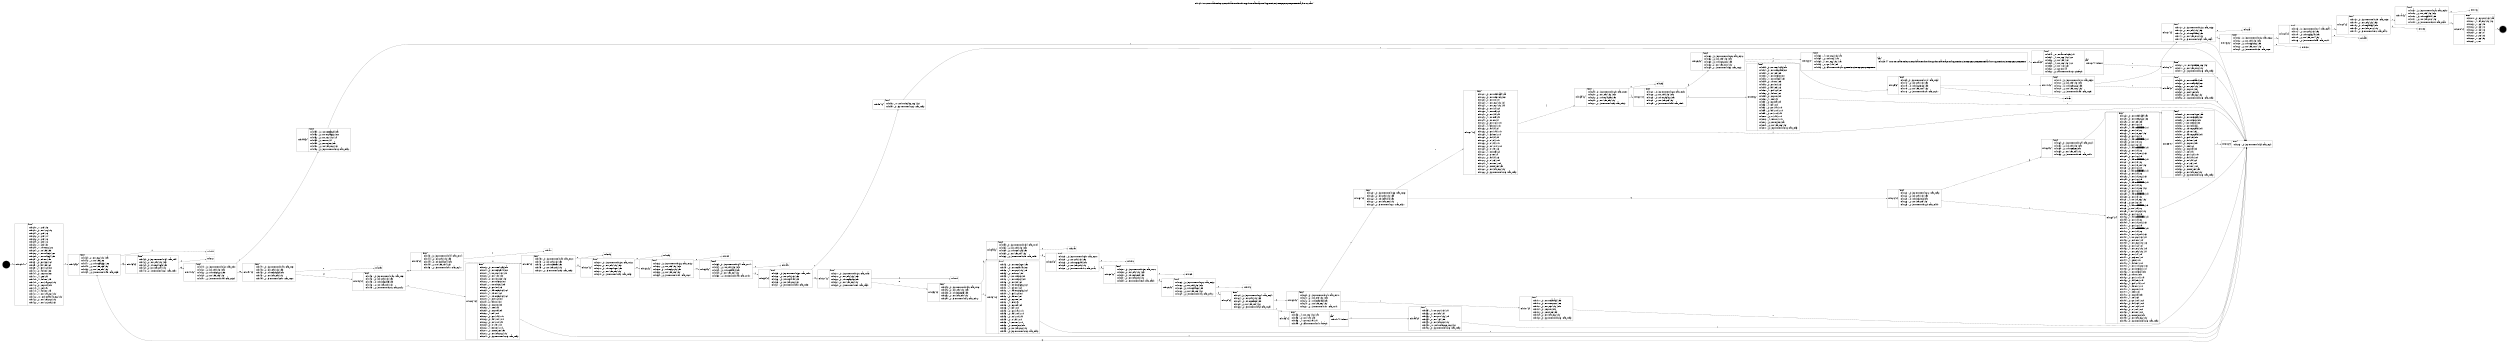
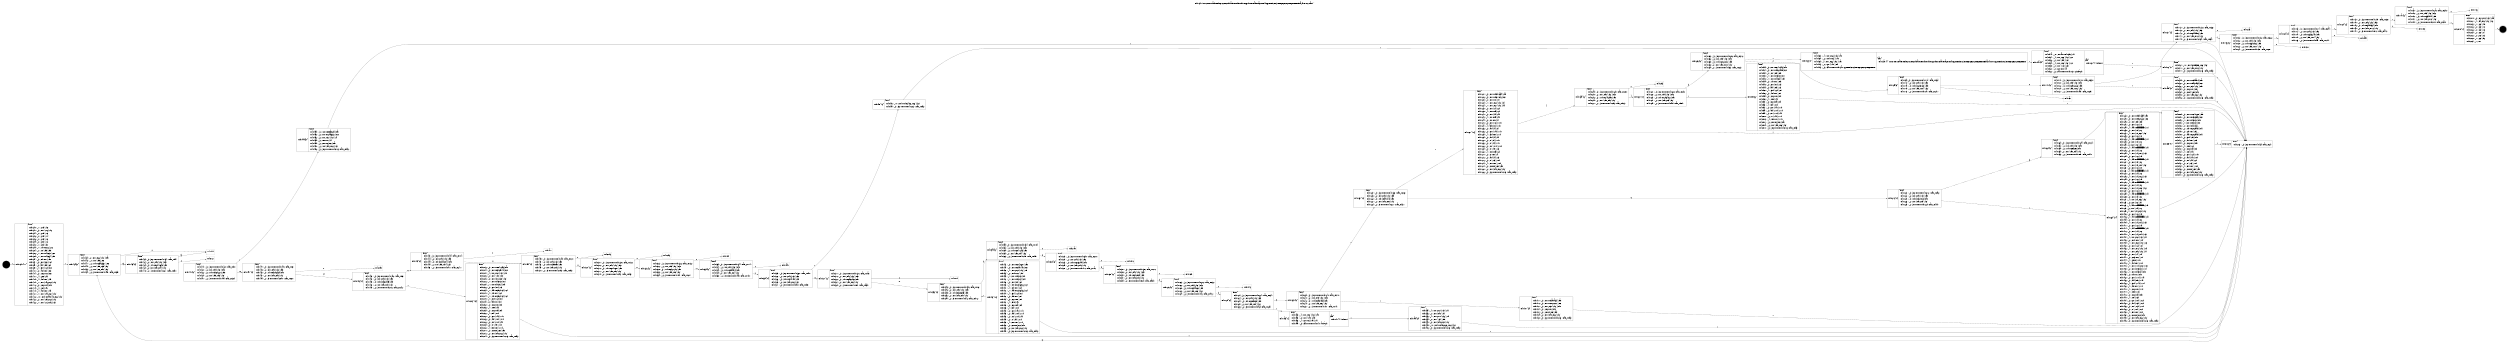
(181, 268) -> (192, 254)
(983, 295) -> (984, 297)
